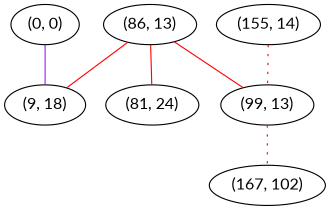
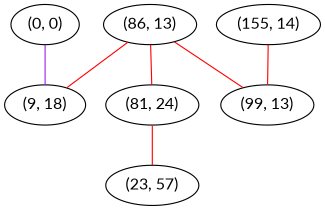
(268, 65) -> (268, 65)
none -> (152, 185)
(267, 185) -> none
